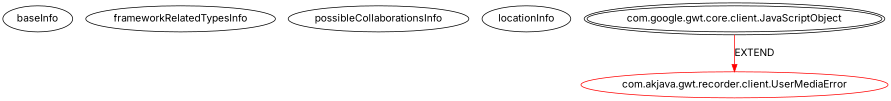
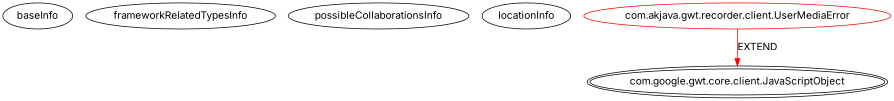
(734, 50) -> (737, 44)
